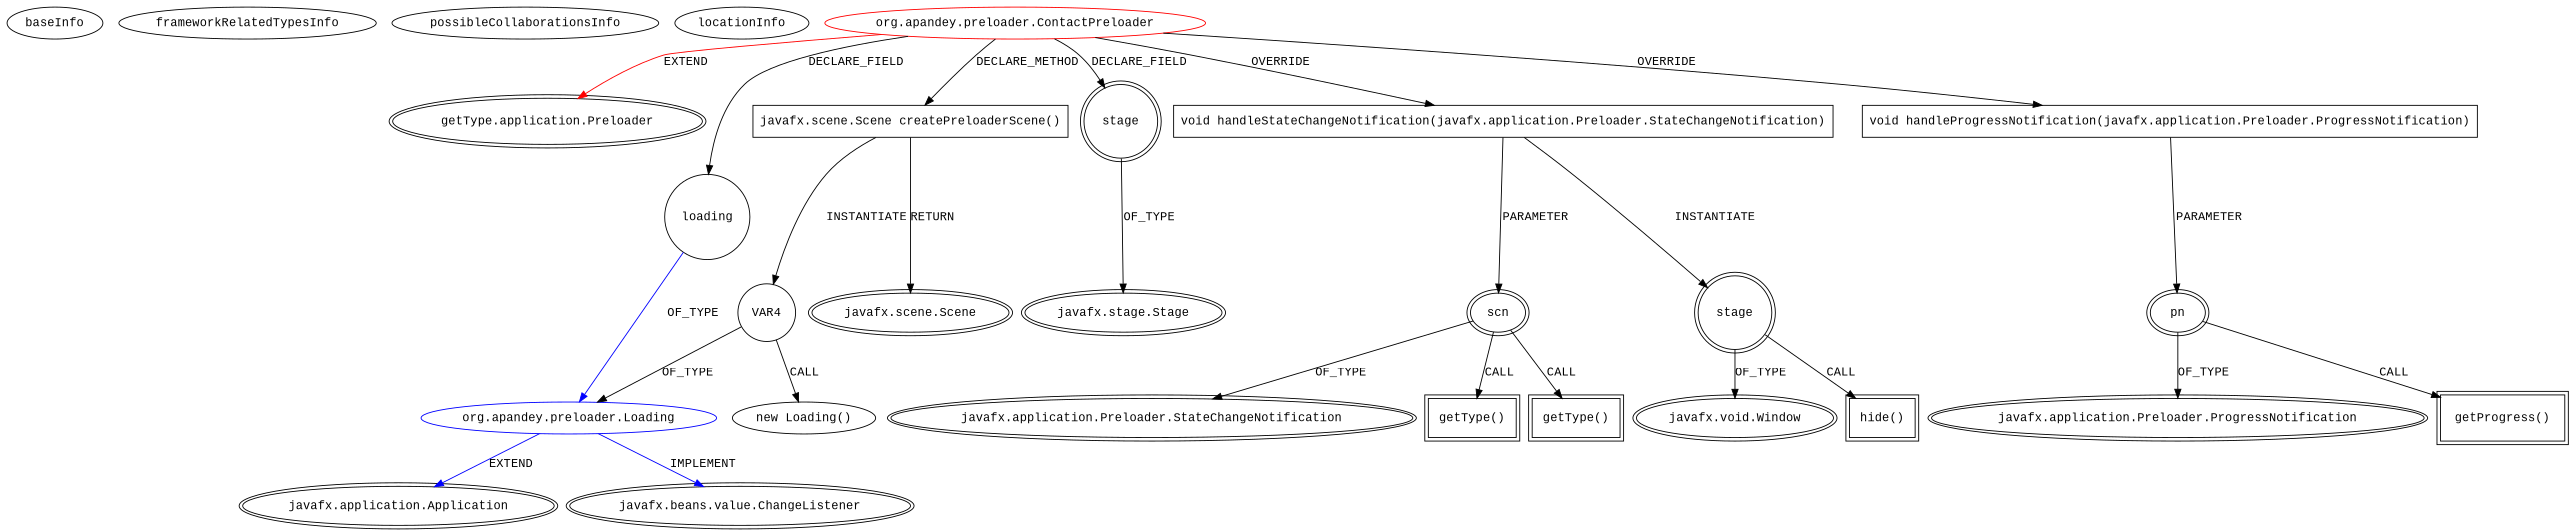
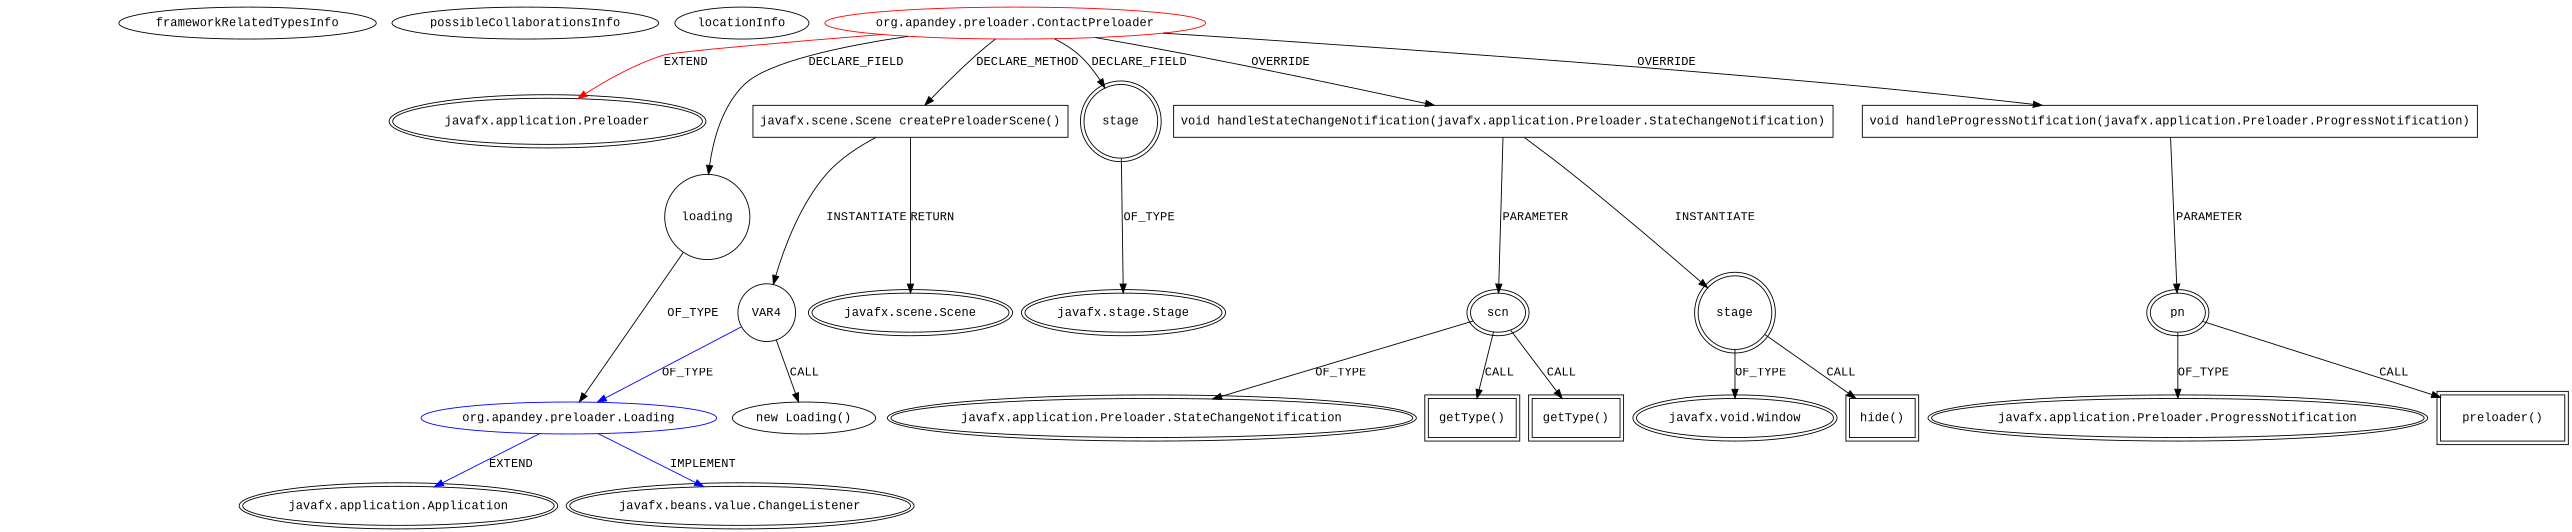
(55, 23) -> none
(548, 121) -> (548, 121)
(634, 323) -> (634, 323)
(673, 362) -> (673, 362)
(2503, 418) -> (2503, 418)
